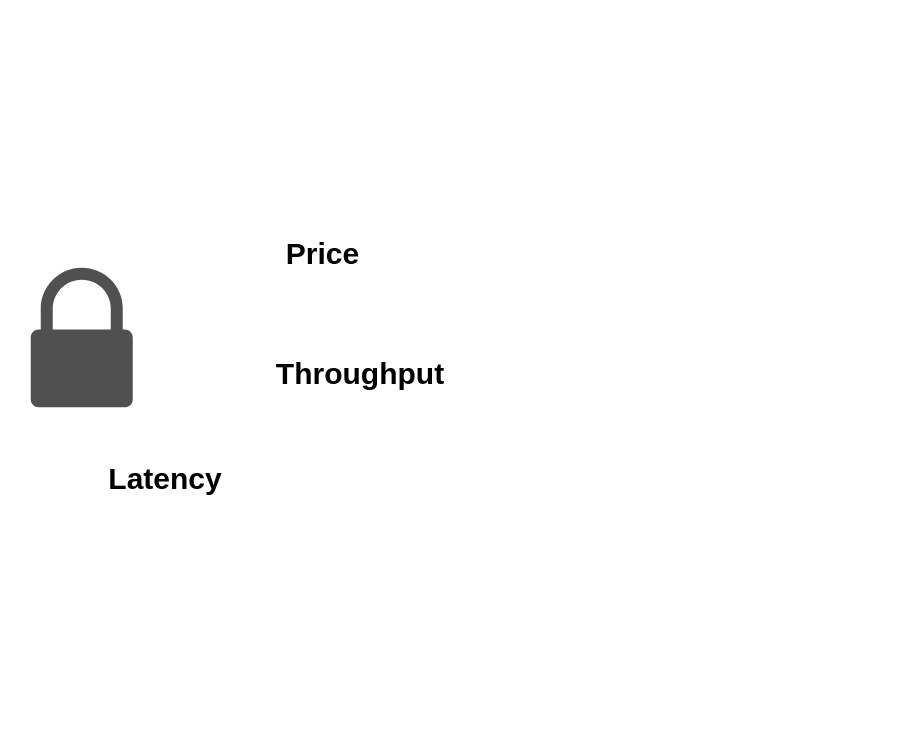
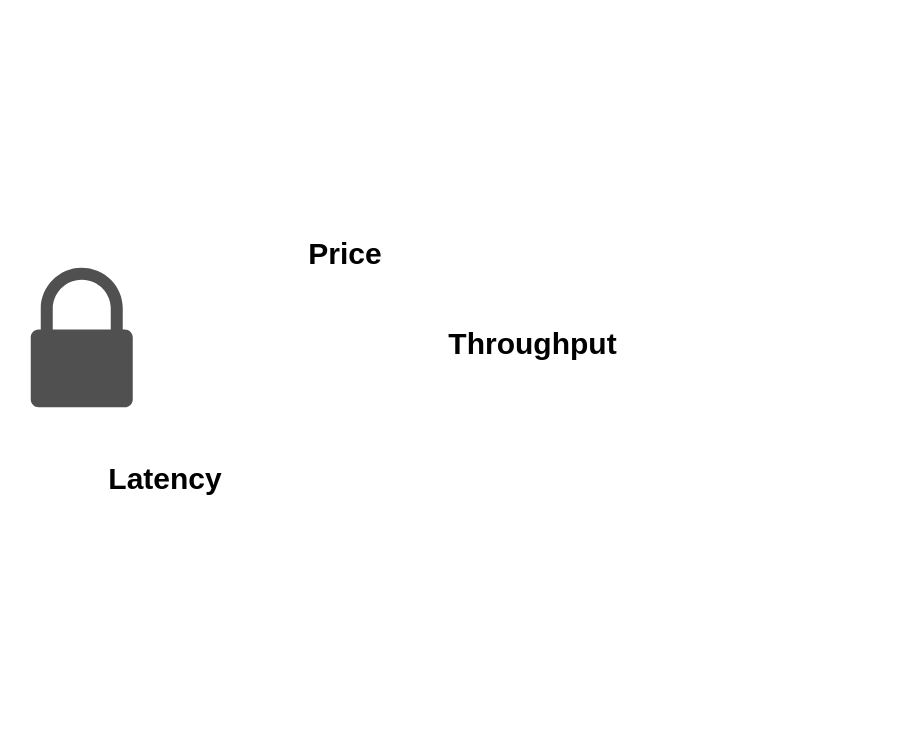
(323, 253) -> (346, 253)
(361, 373) -> (533, 343)
